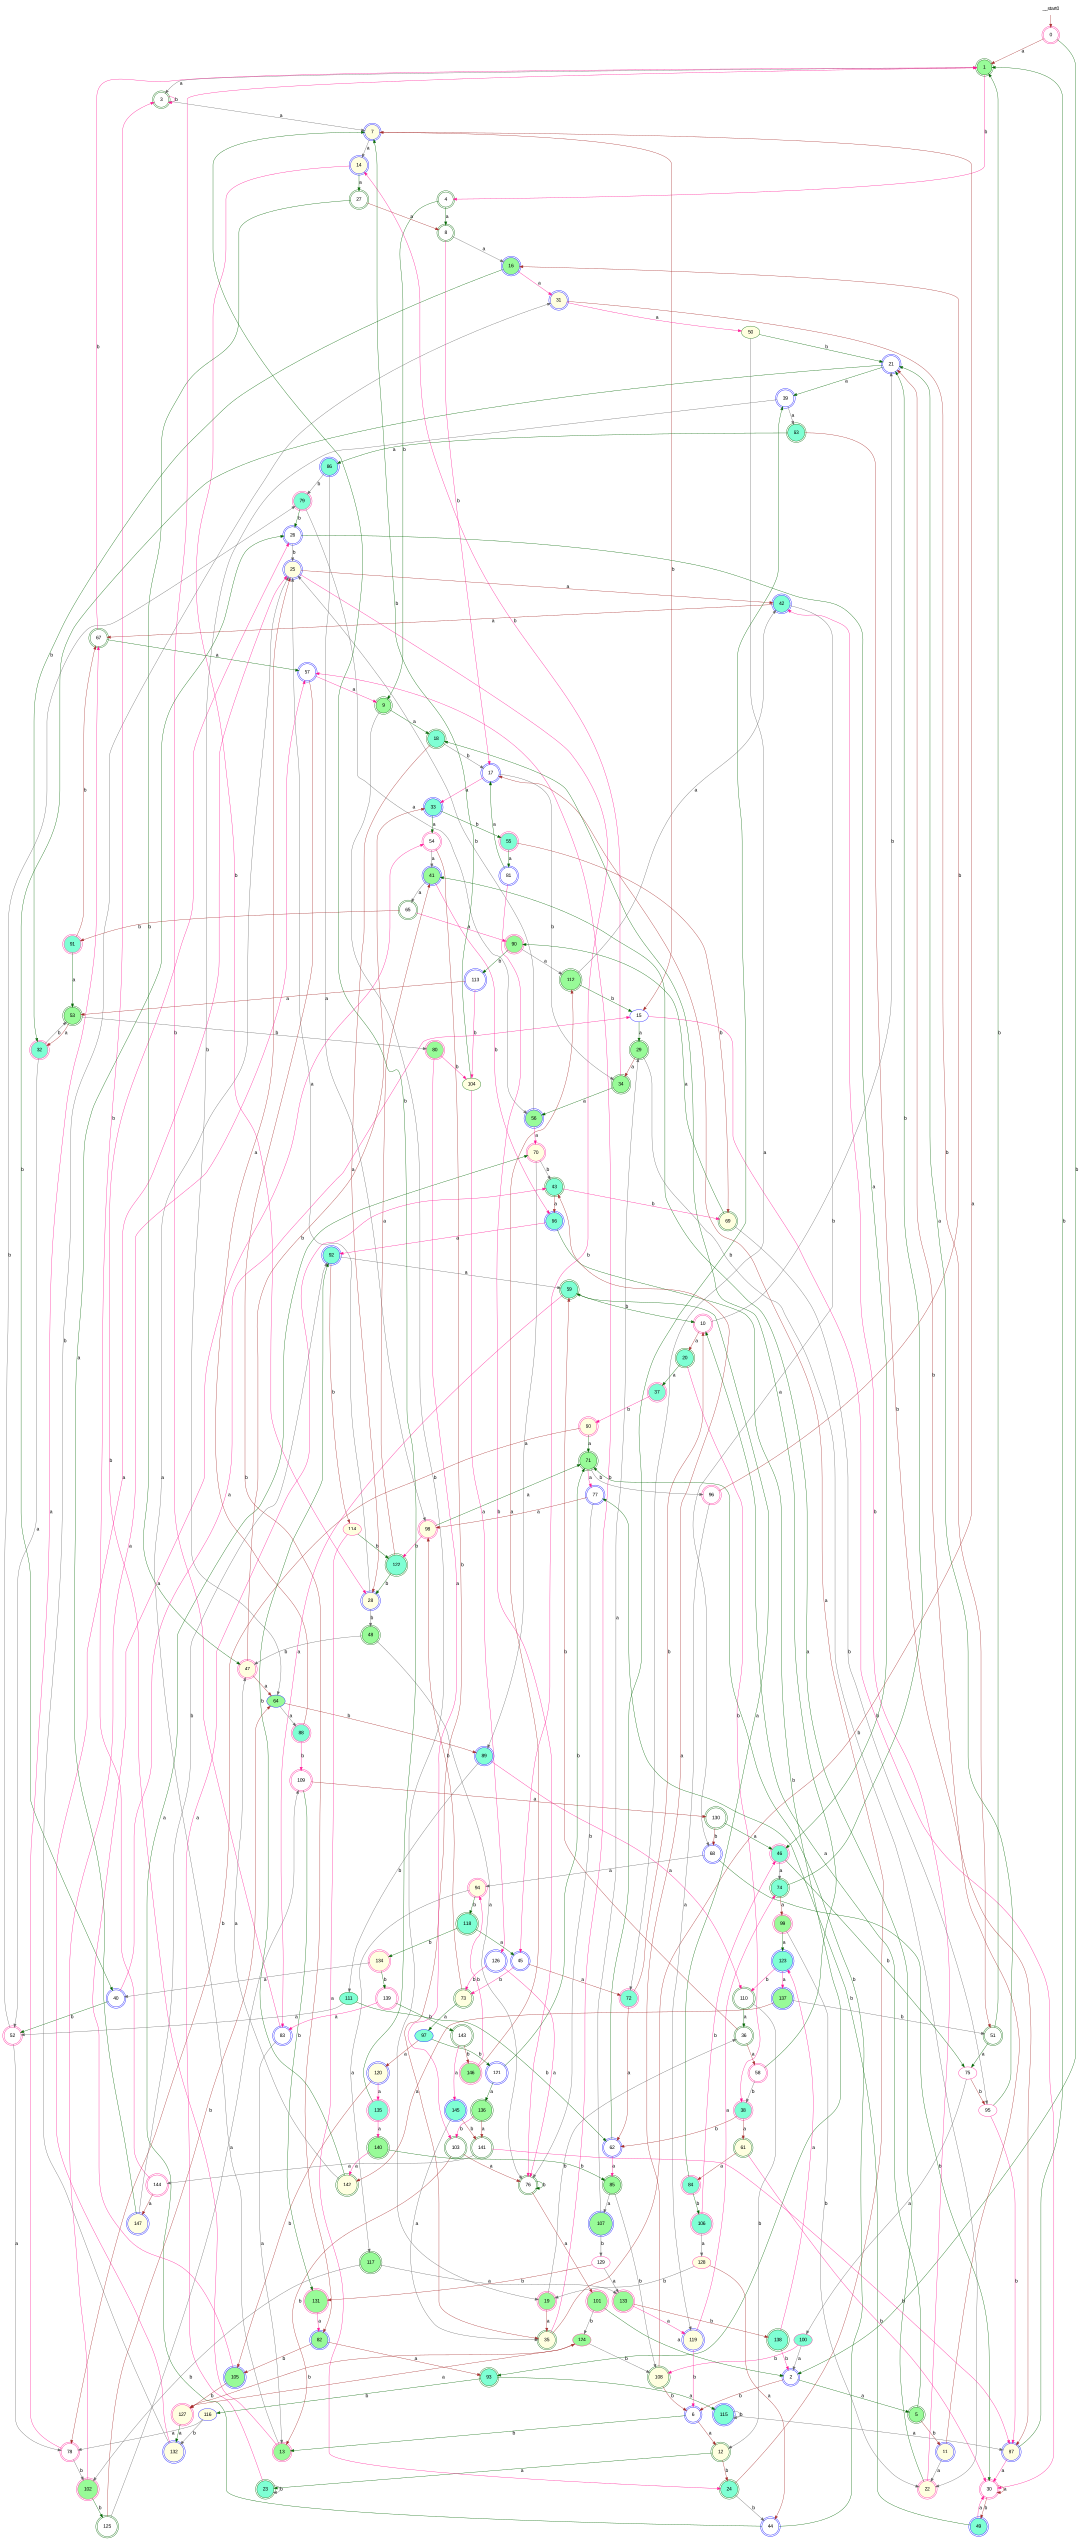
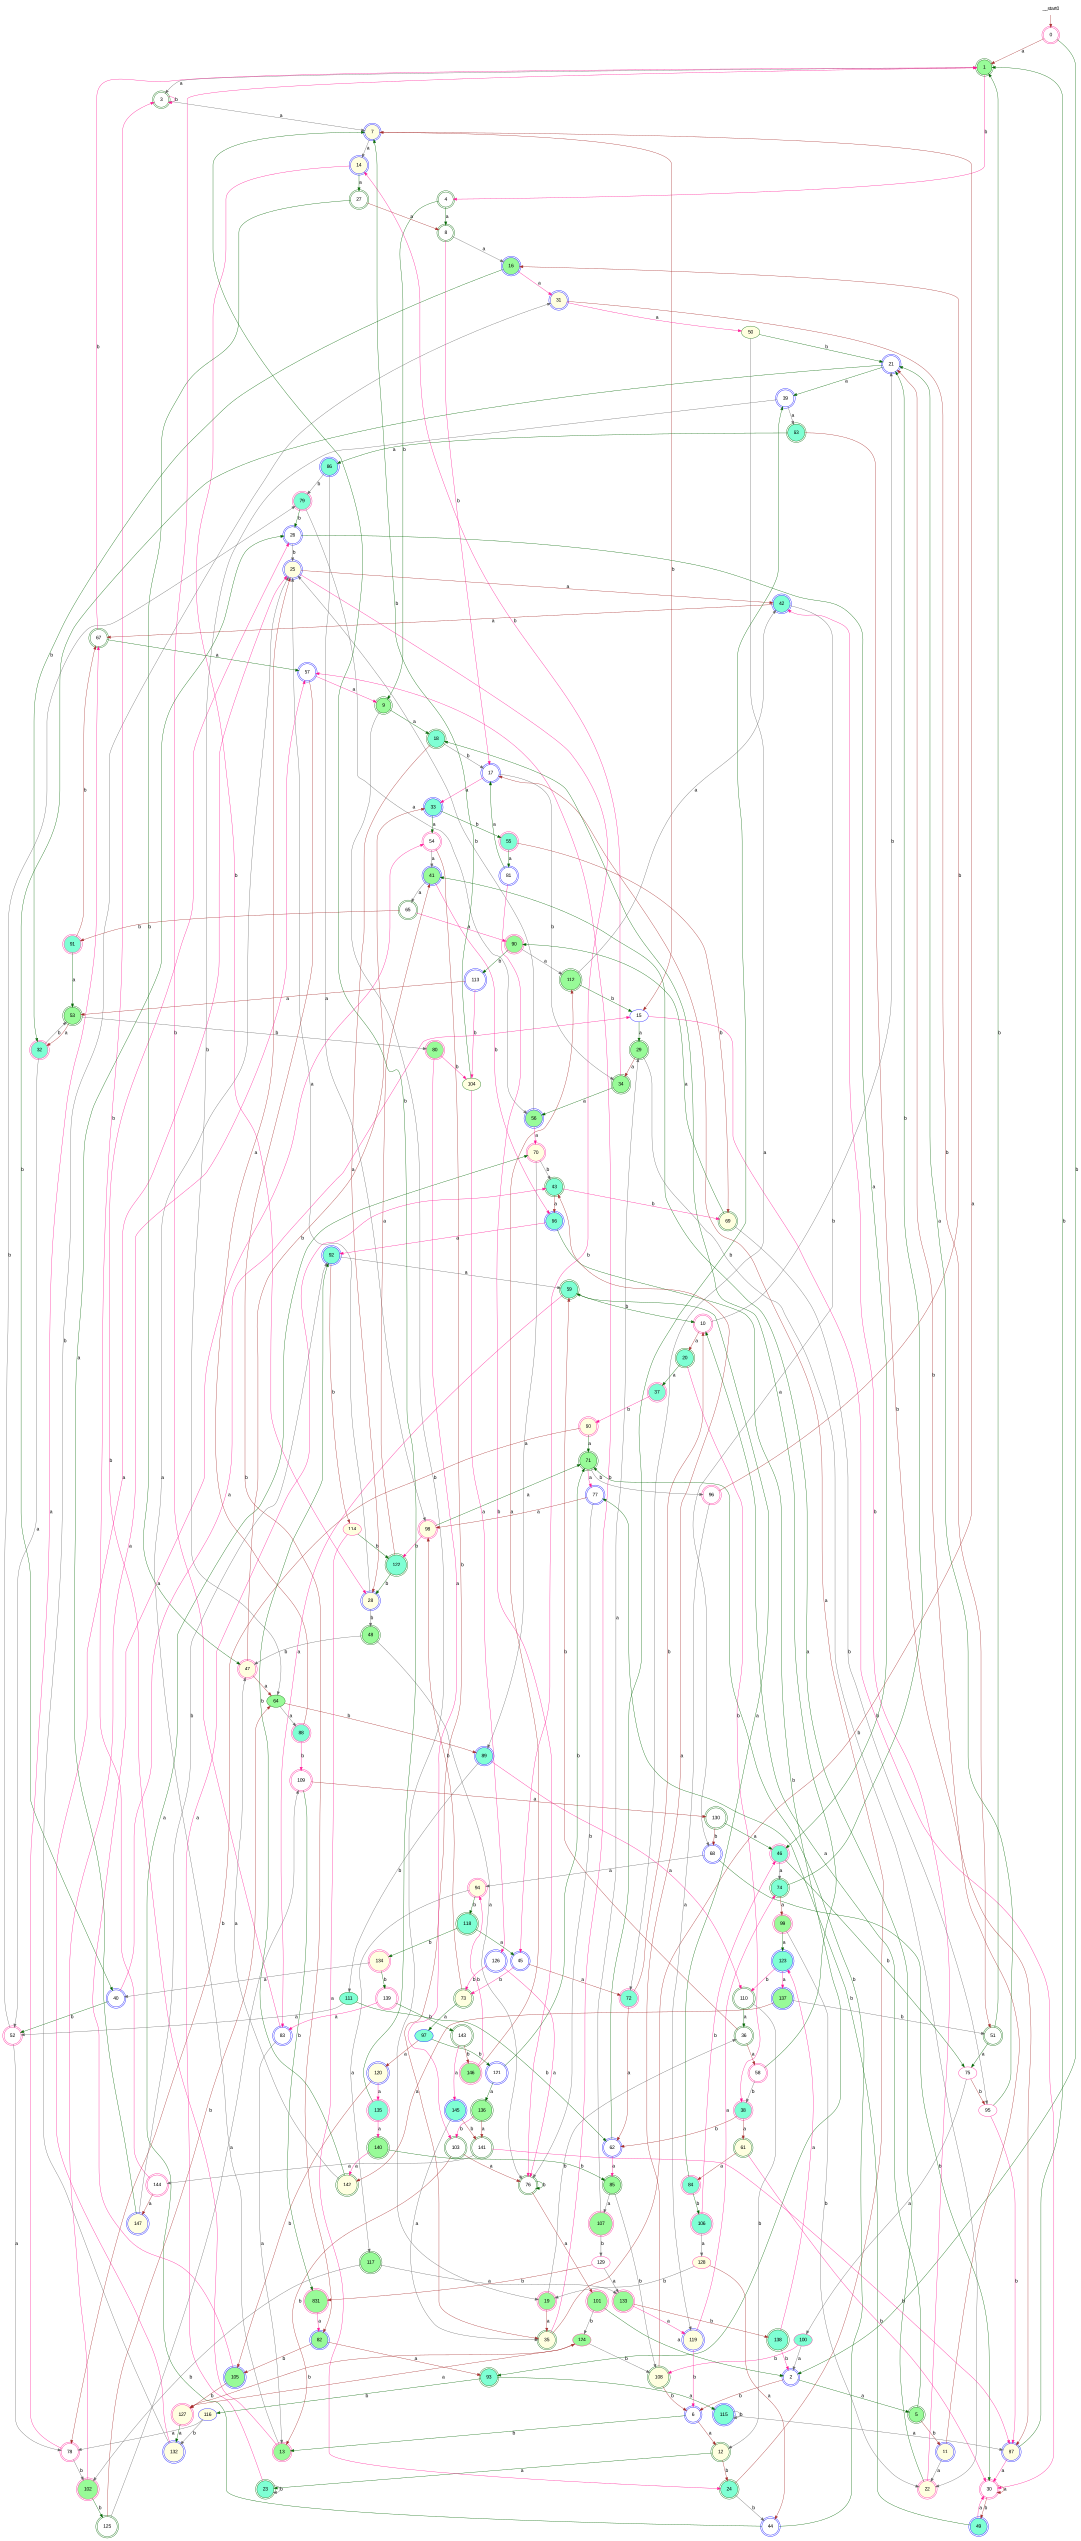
(276, 1701) -> (276, 1701)
(601, 2224) -> (601, 2224)
(316, 2301) -> (316, 2301)
